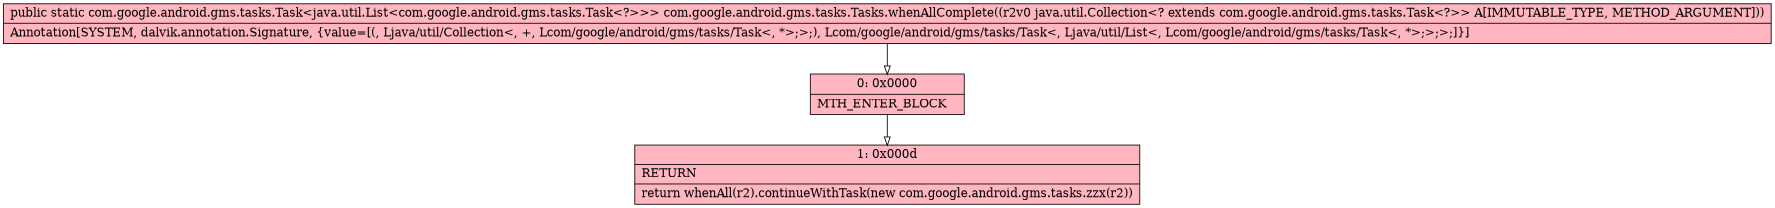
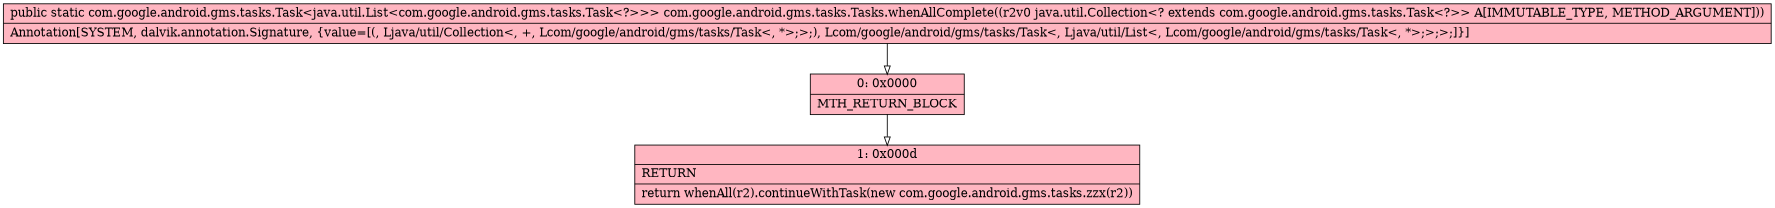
(882, 104) -> (887, 104)
